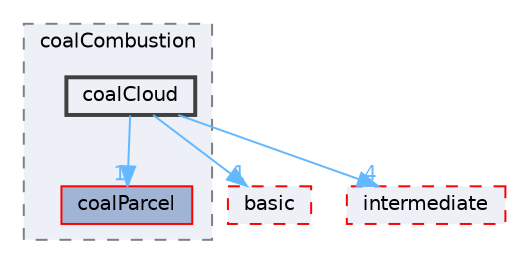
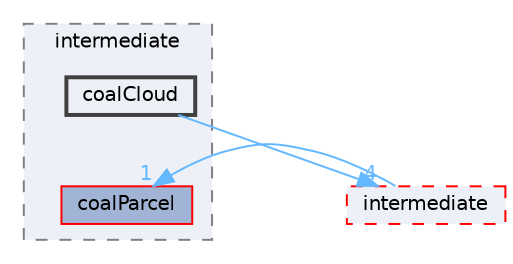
(118, 43) -> (118, 43)
(129, 141) -> (325, 154)
(270, 205) -> none
